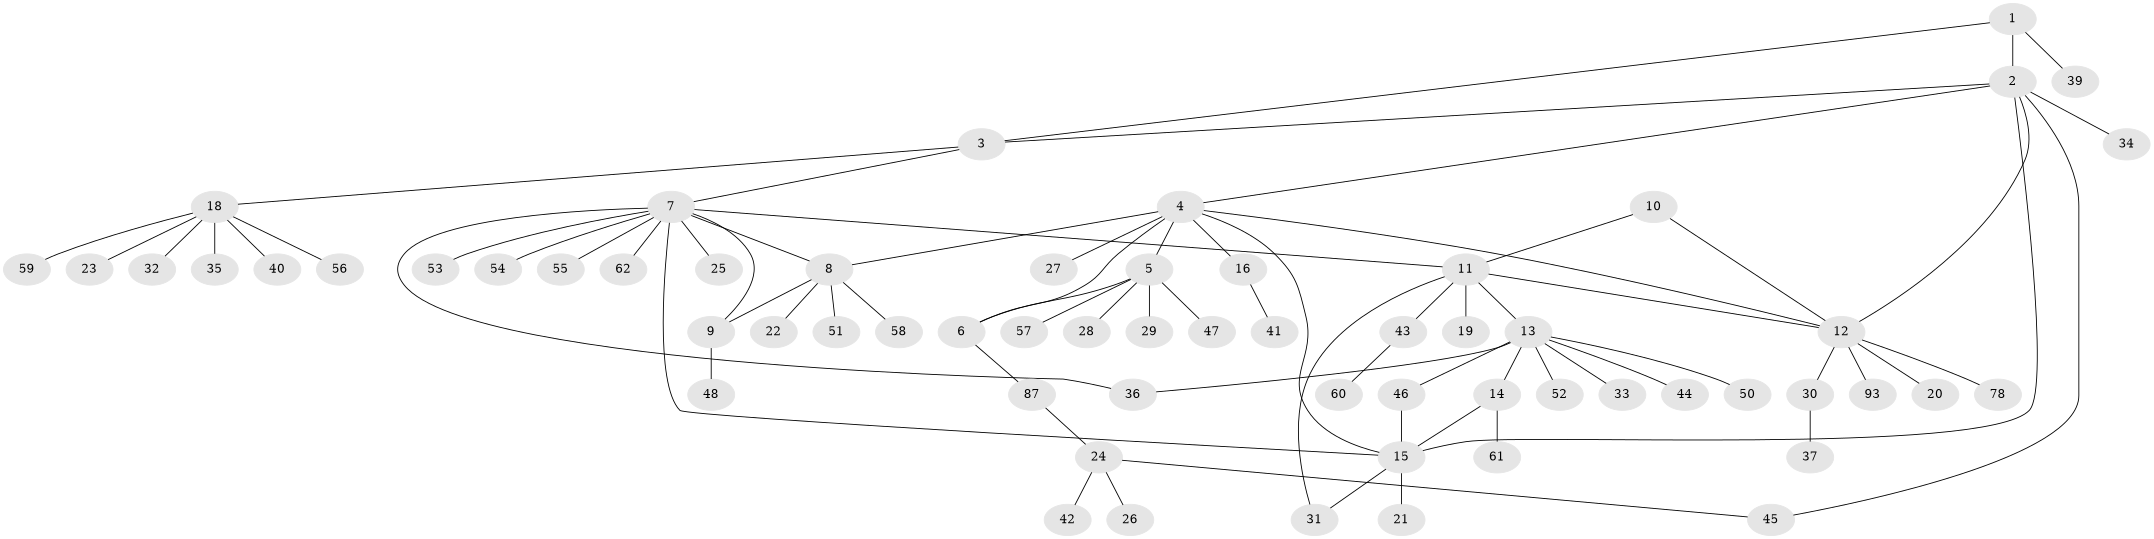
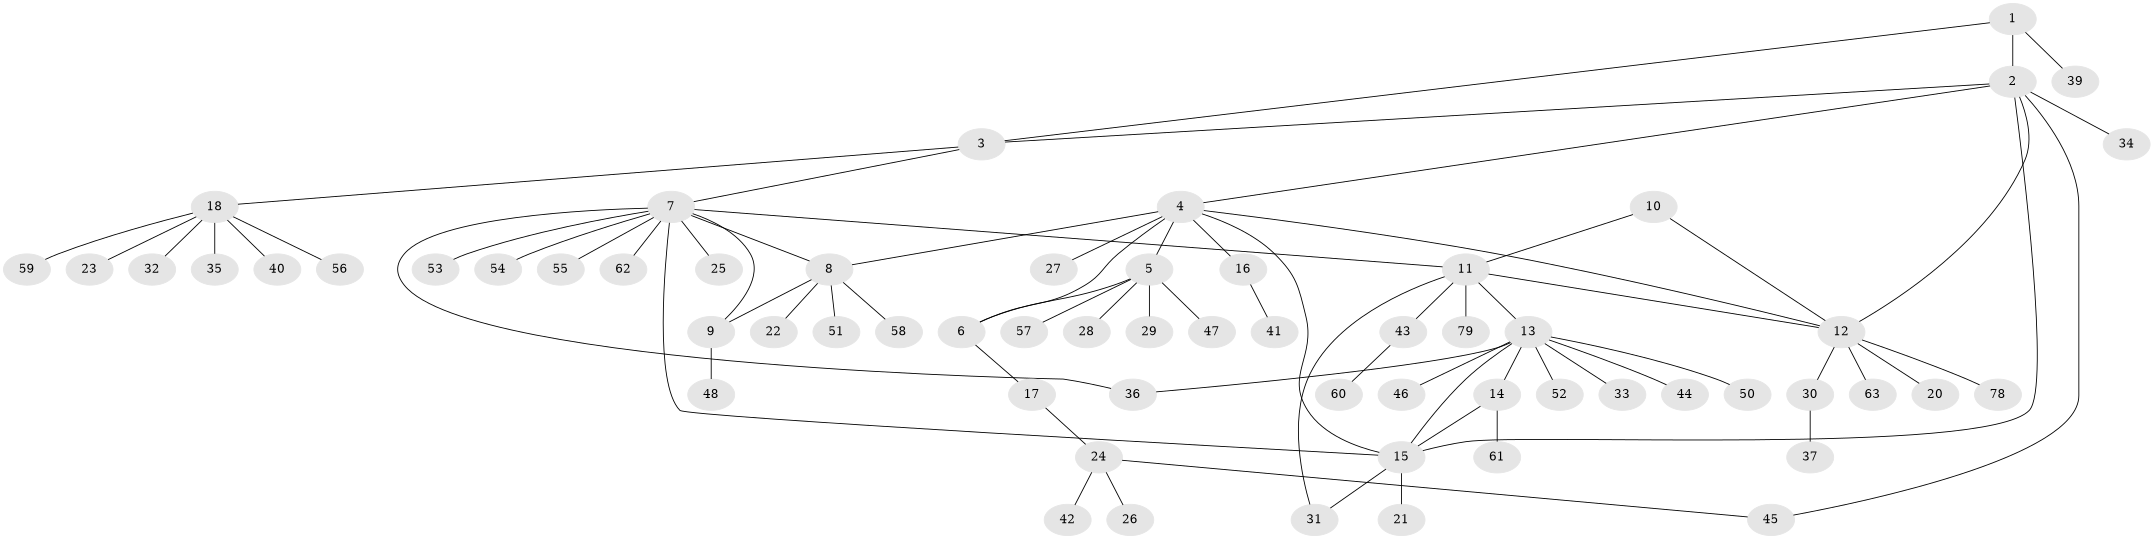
(1466, 332) -> (1466, 332)
(1032, 395) -> (1032, 395)
(1873, 395) -> (1873, 395)
(1402, 426) -> (1457, 388)
